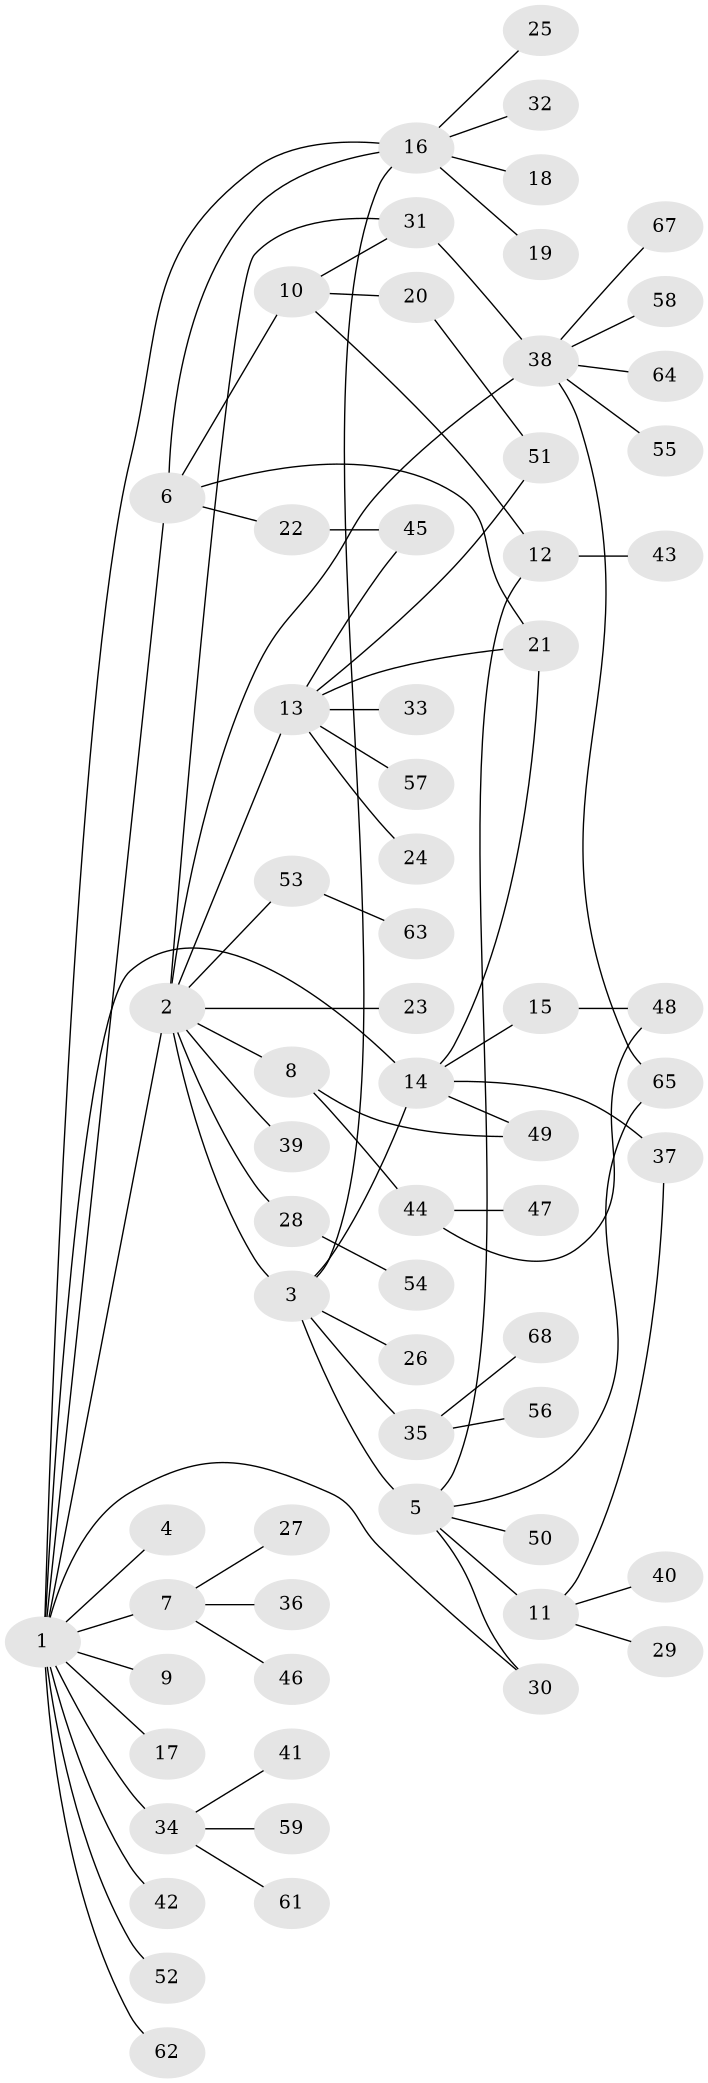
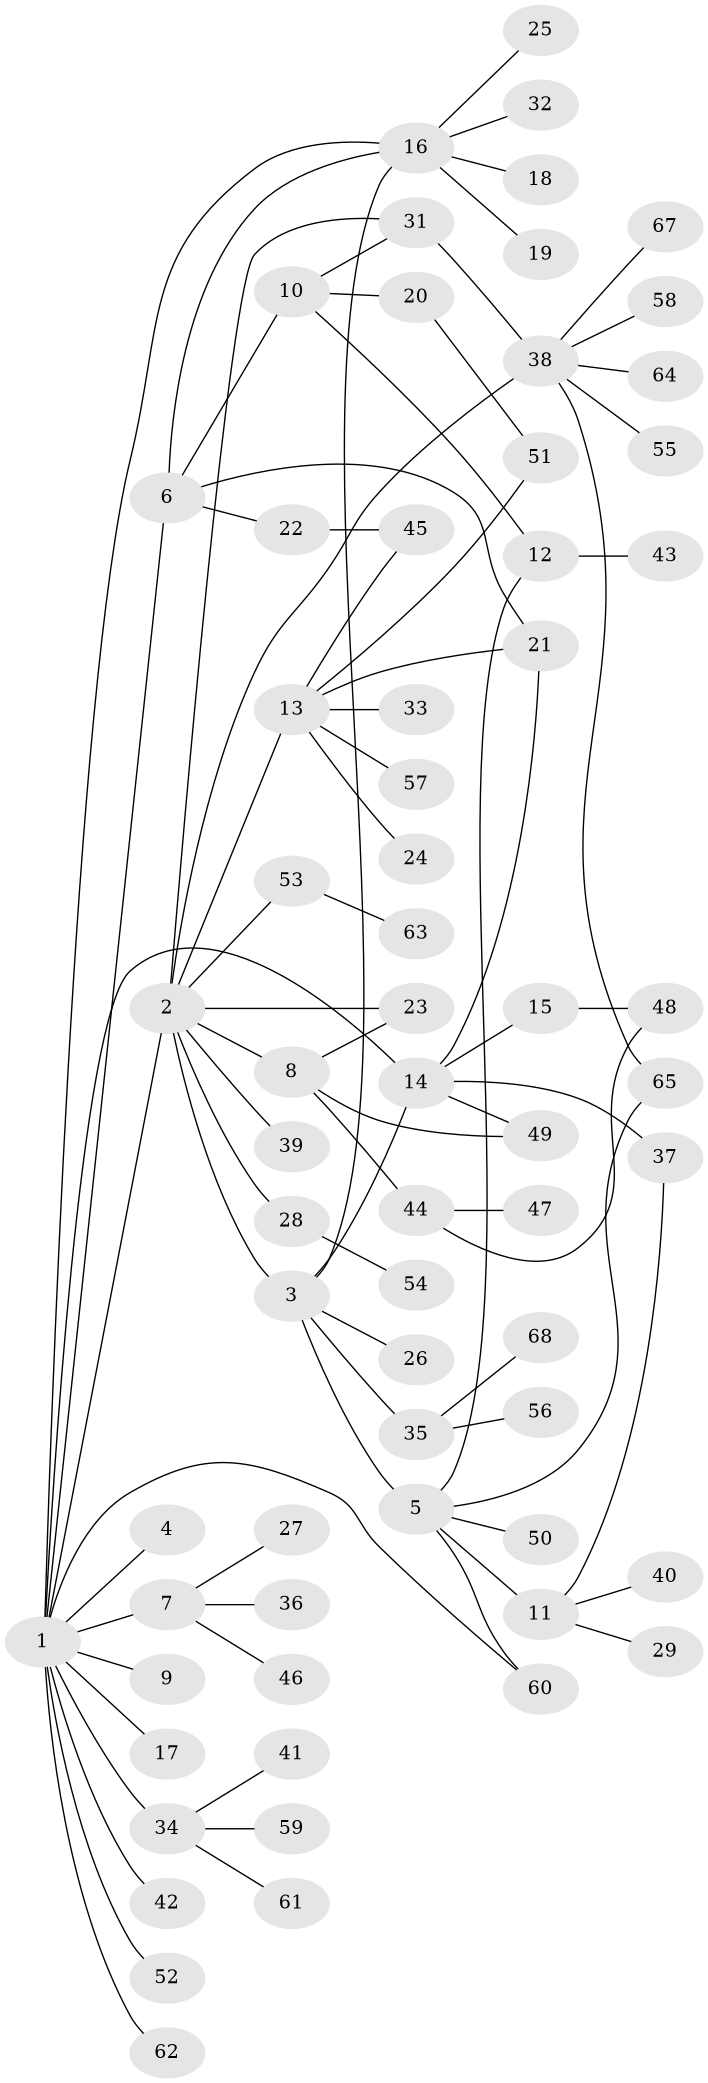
none -> (354, 1040)
(541, 1689) -> (541, 1689)
